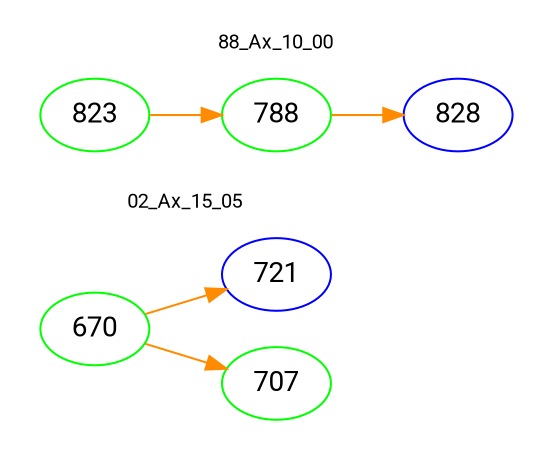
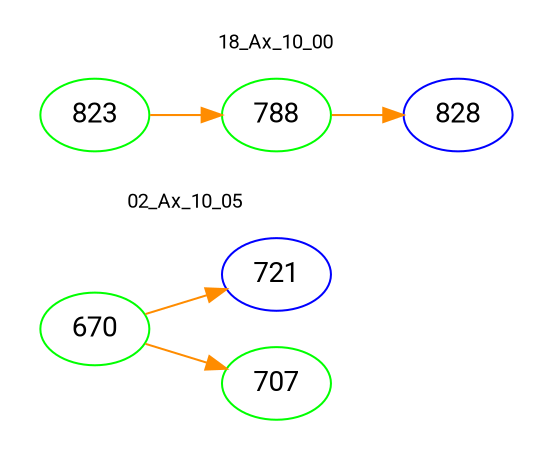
(276, 43) -> (276, 43)
(186, 203) -> (186, 203)
